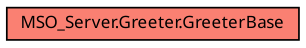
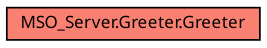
(153, 24) -> (133, 24)
